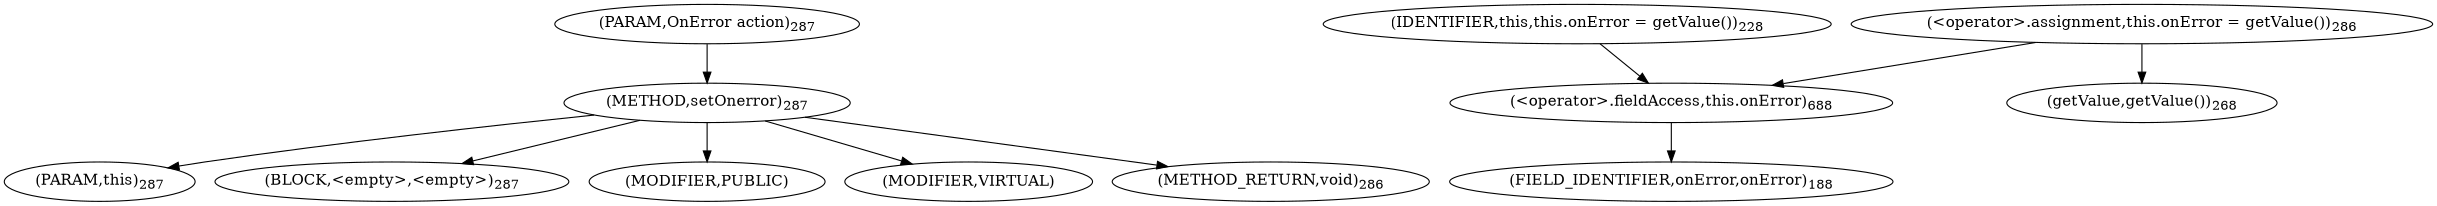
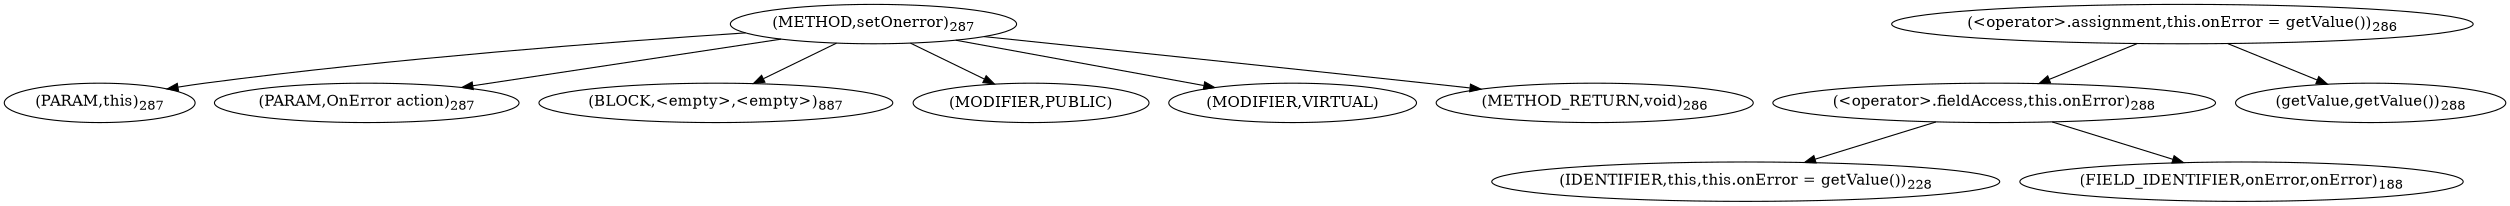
(707, 58) -> (627, 62)
(1620, 60) -> (1875, 141)
(1820, 101) -> (2143, 101)
(2225, 101) -> (2453, 101)
(507, 180) -> (831, 101)
